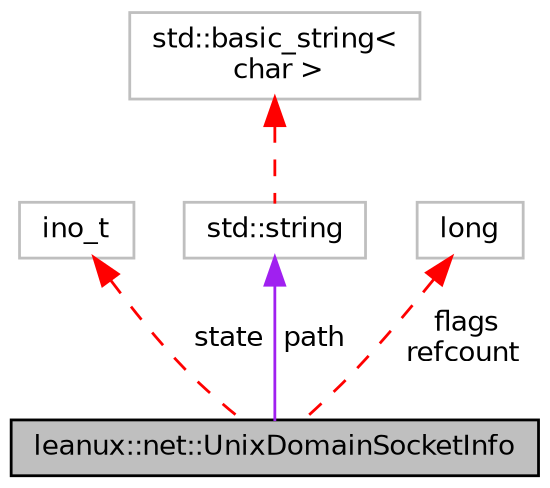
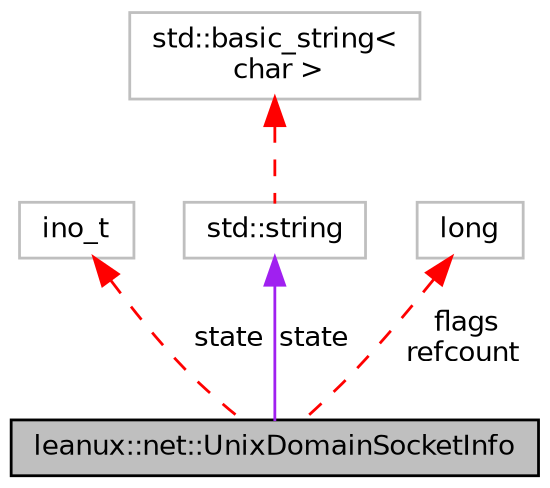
(310, 339) -> (310, 339)
